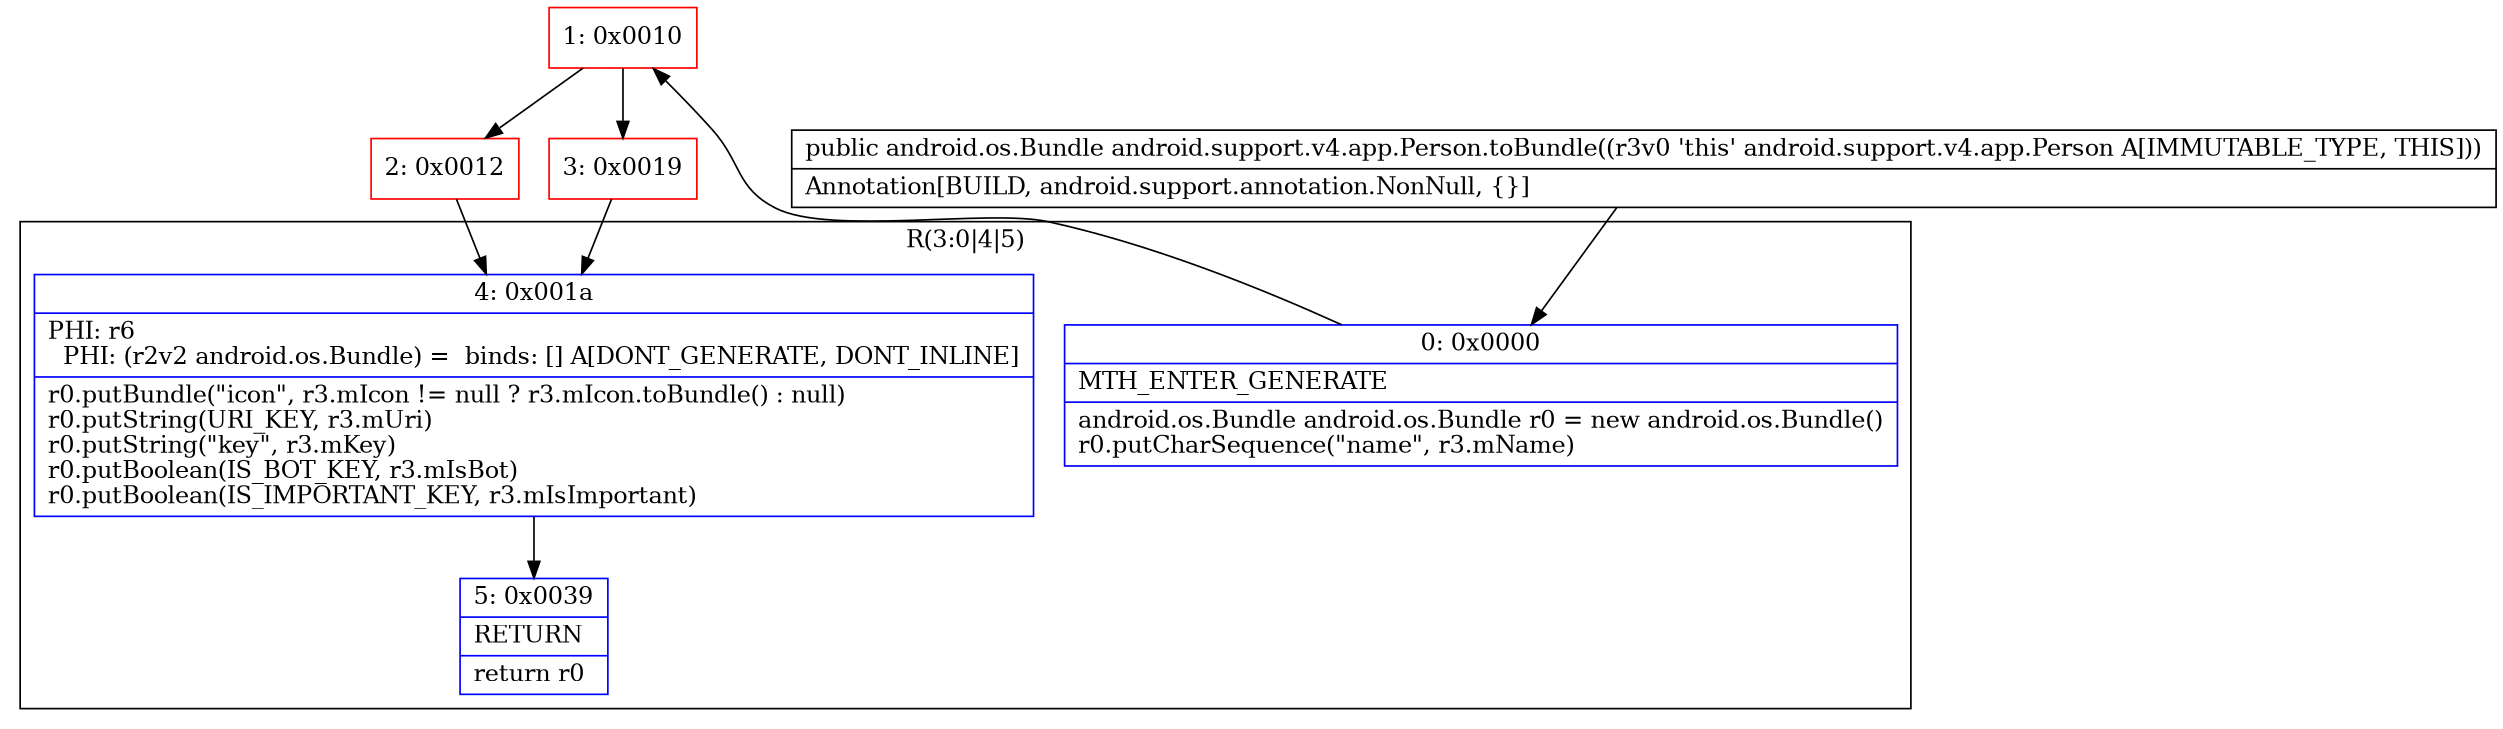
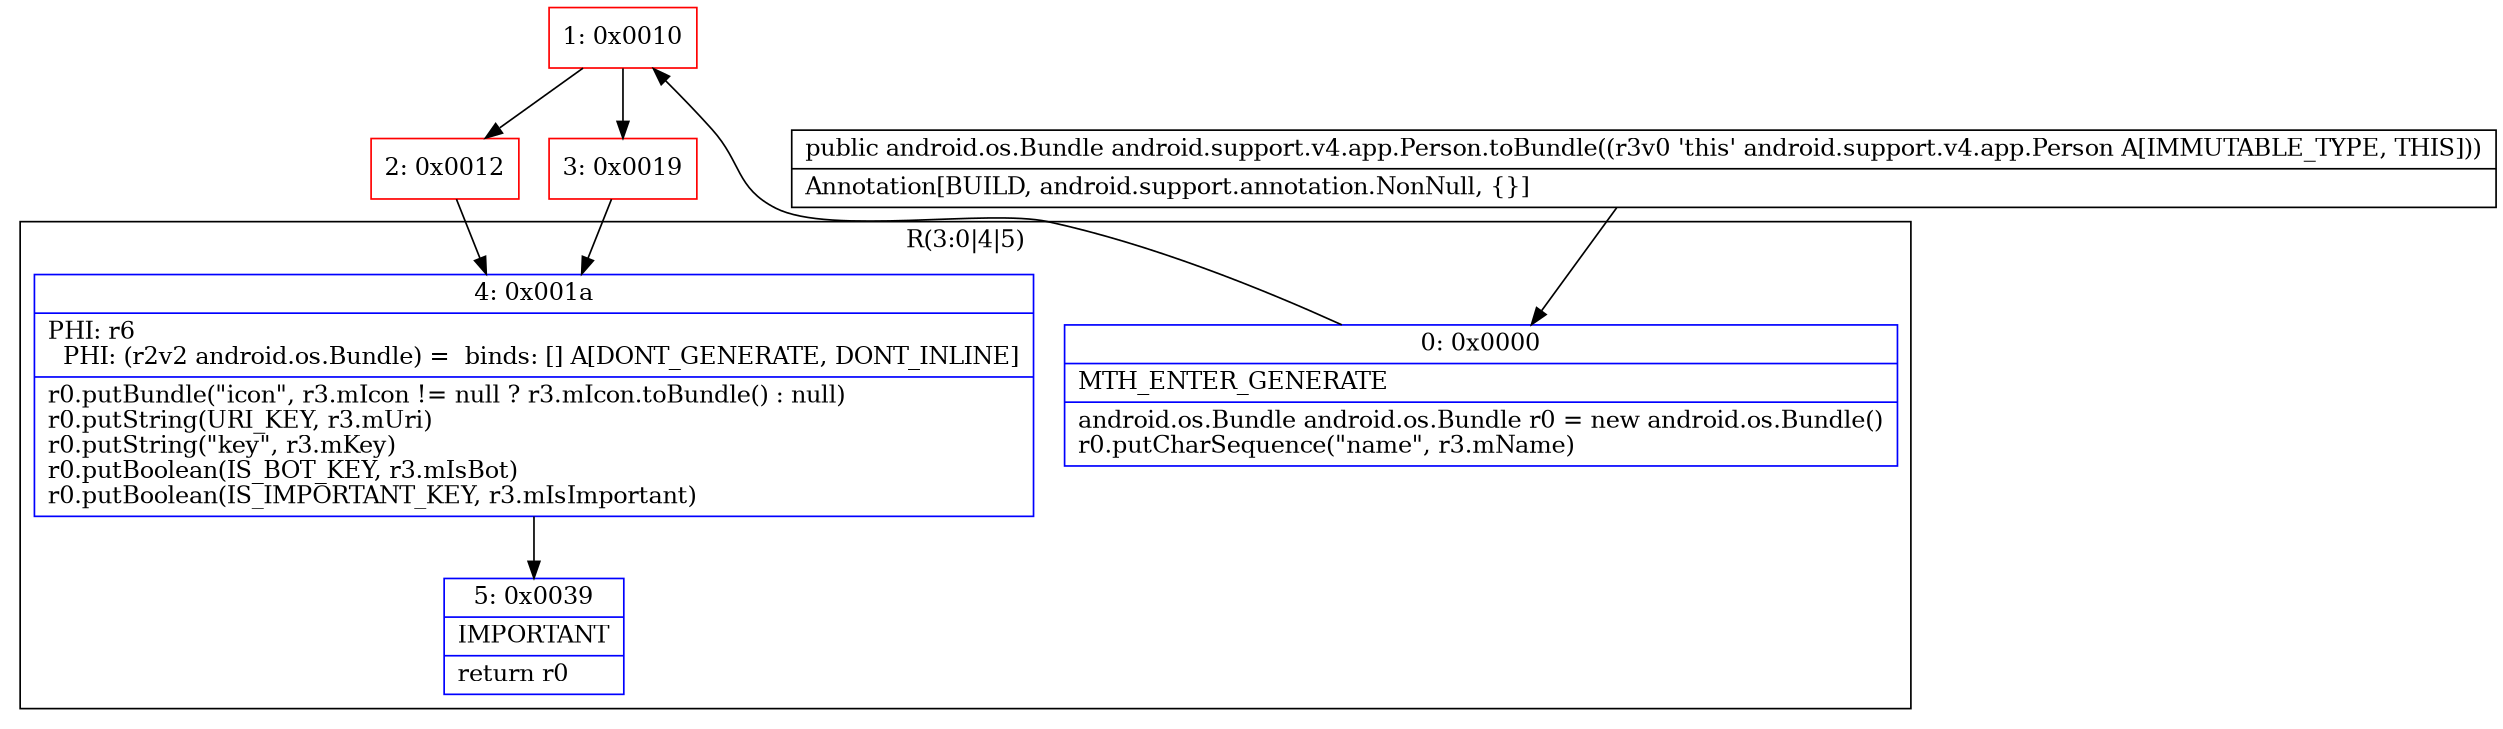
(528, 636) -> (534, 636)
